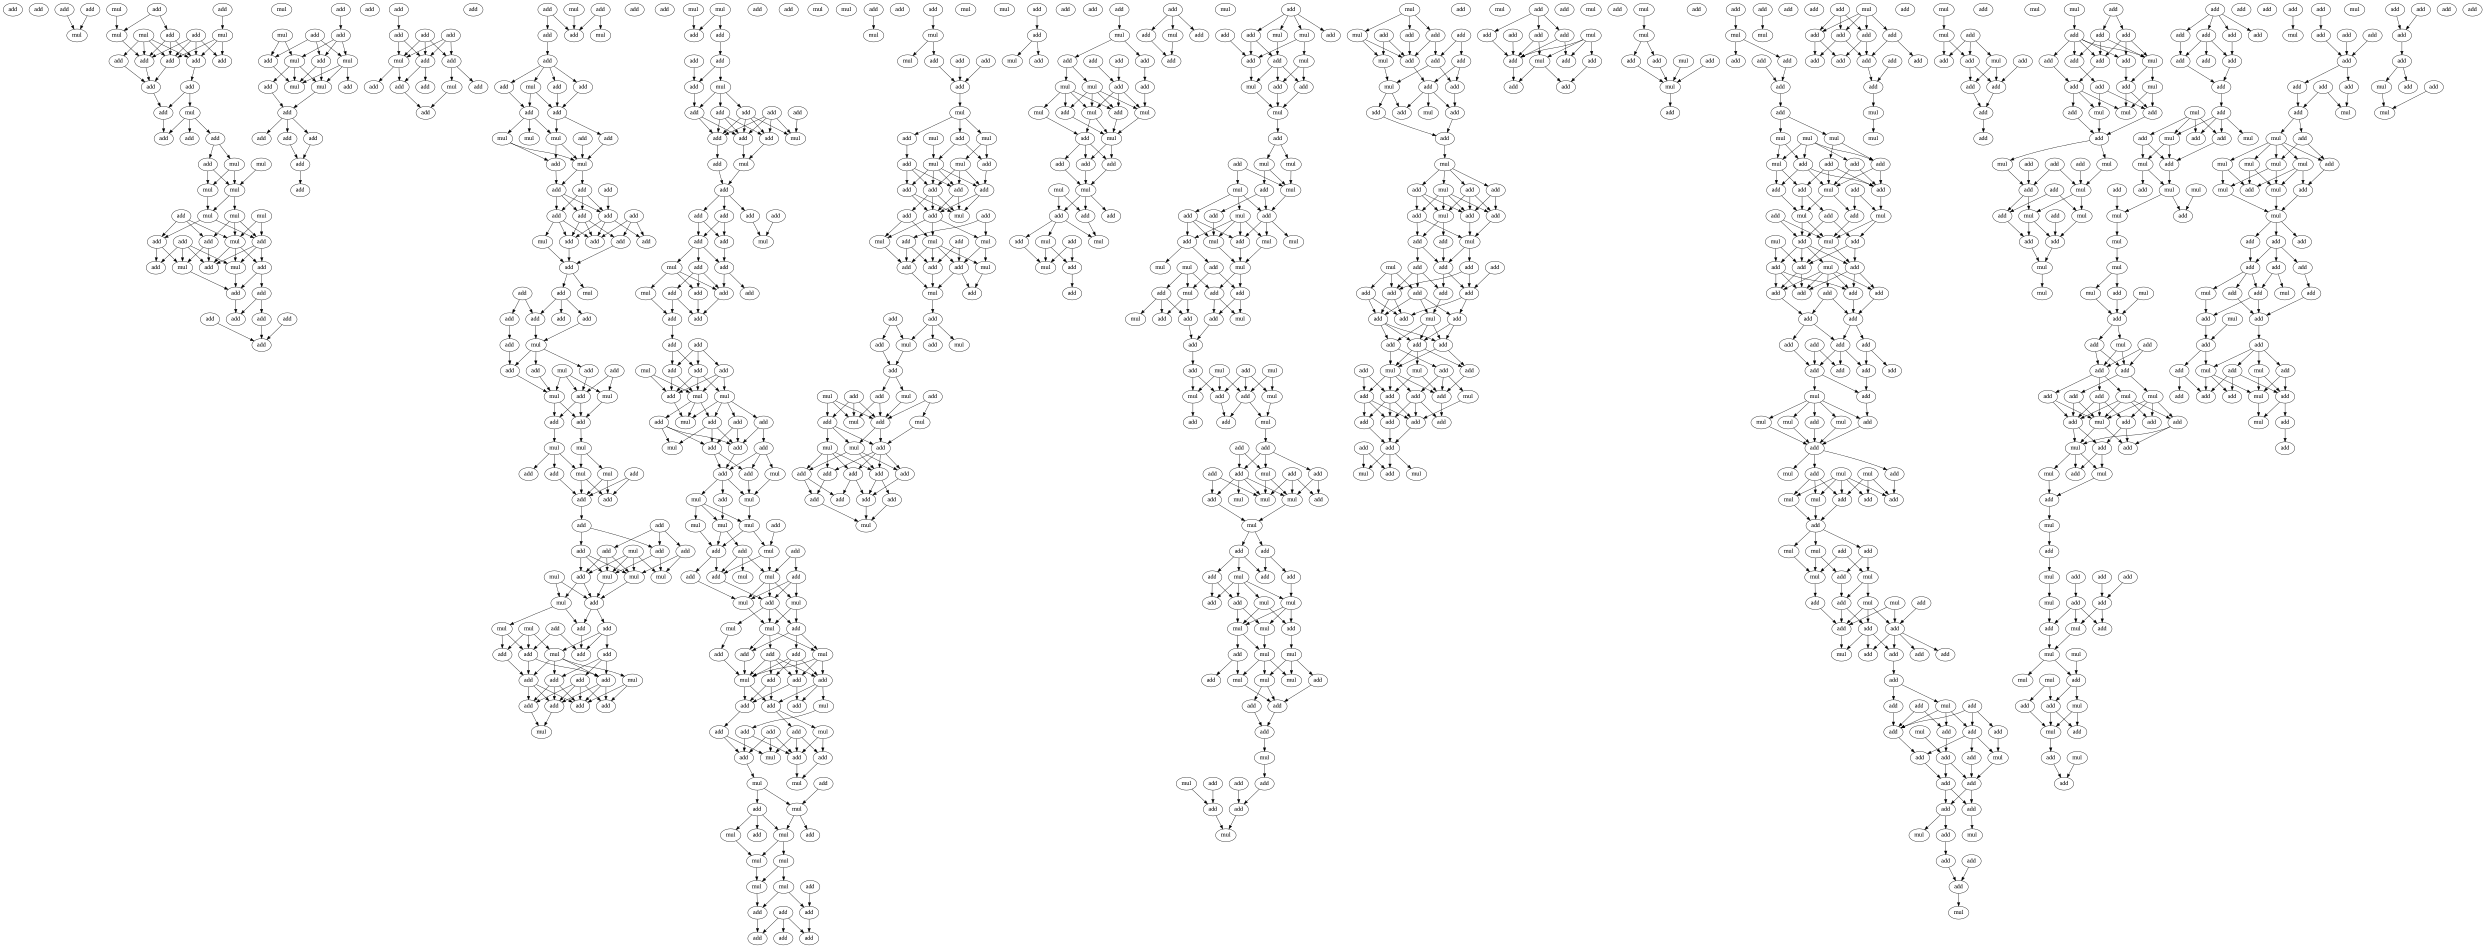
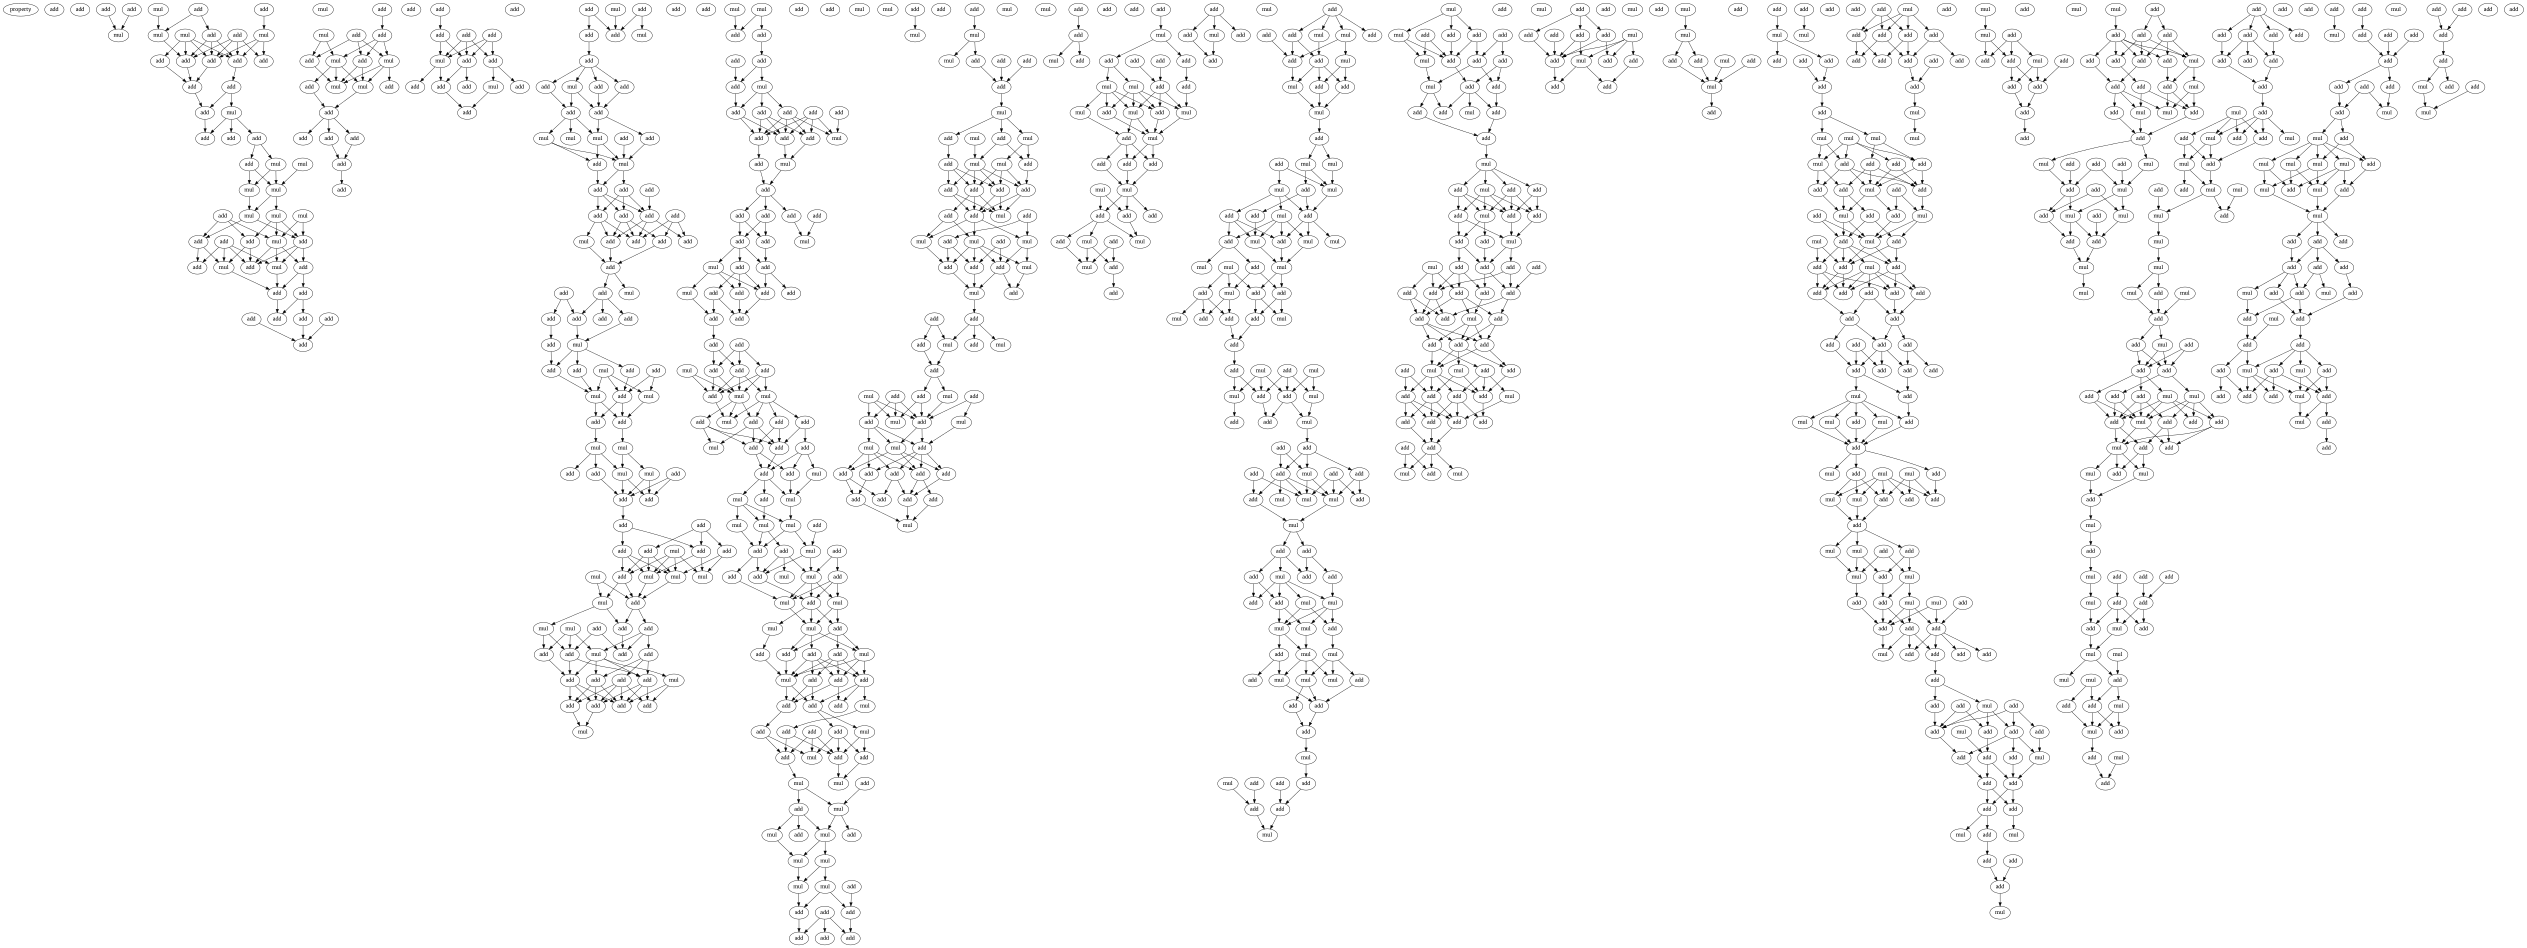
none -> (21, 10)
